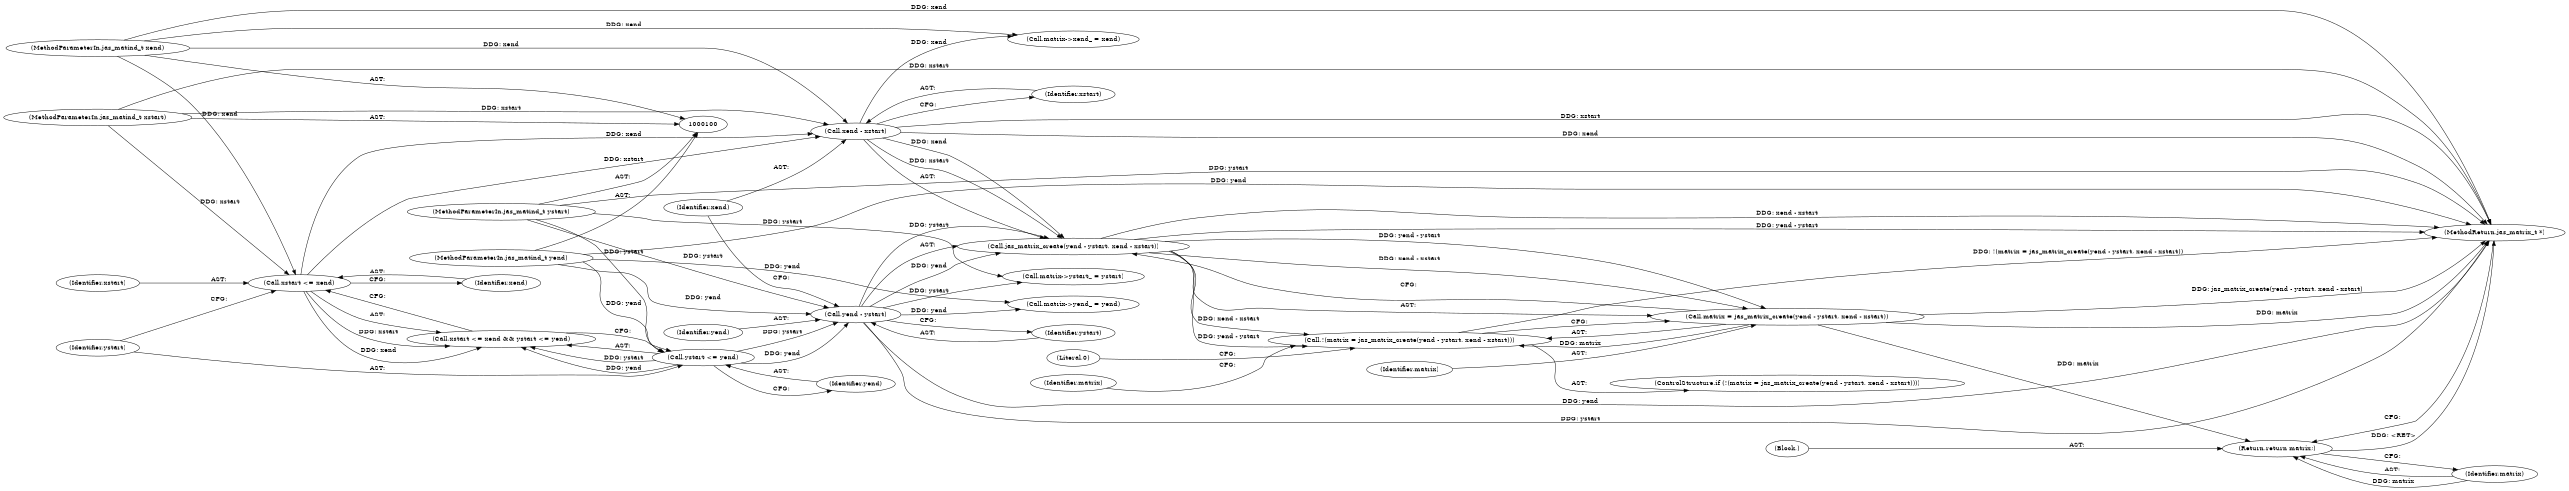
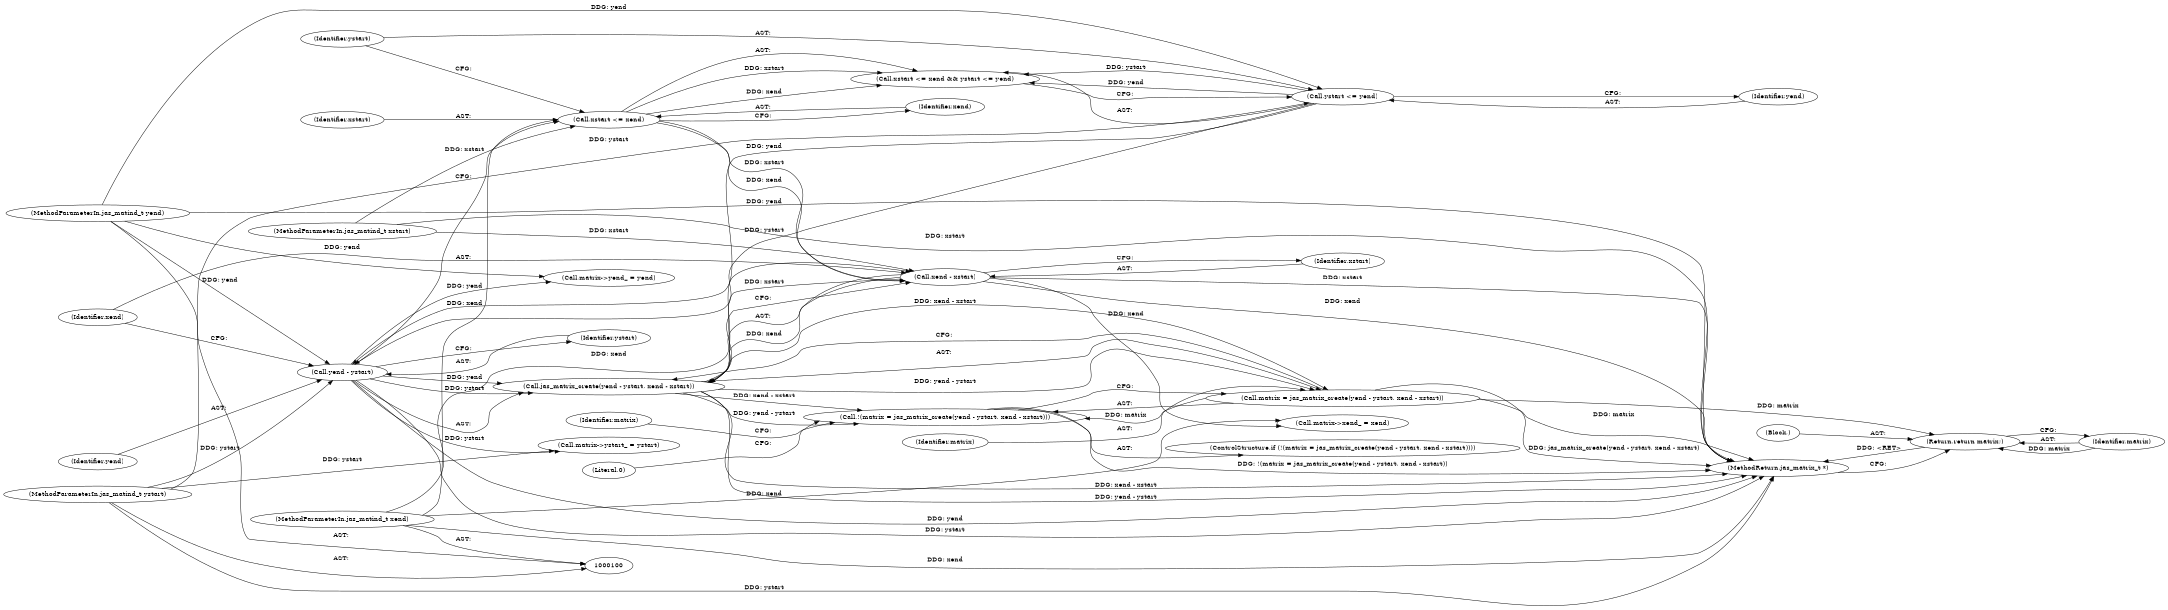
(433, 121) -> none
none -> (778, 303)
(401, 311) -> (452, 236)
